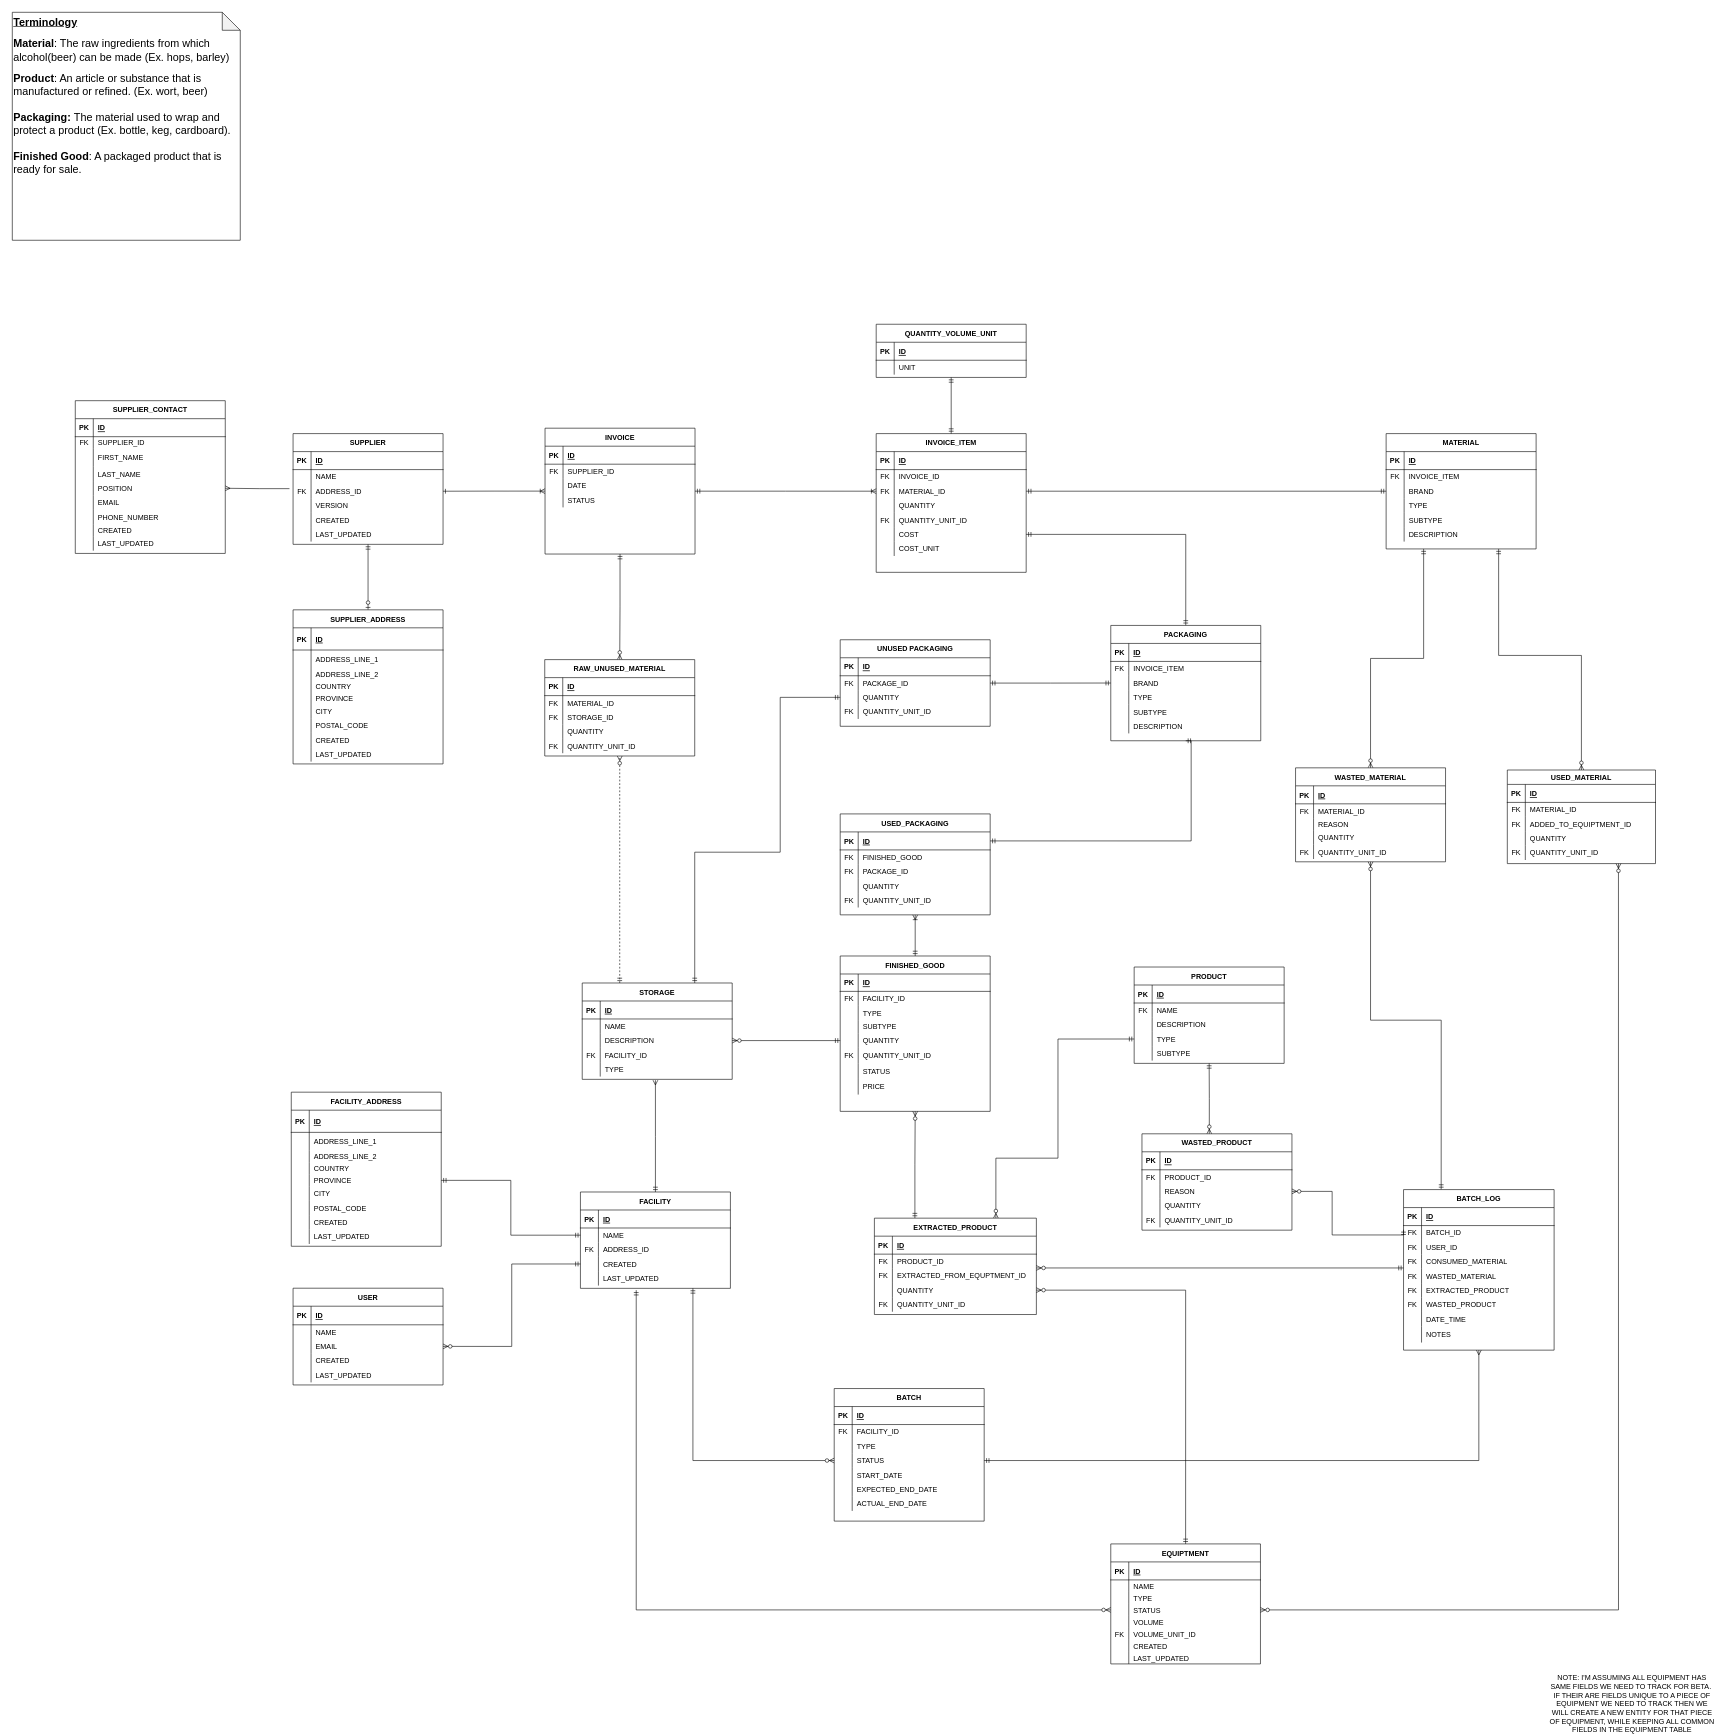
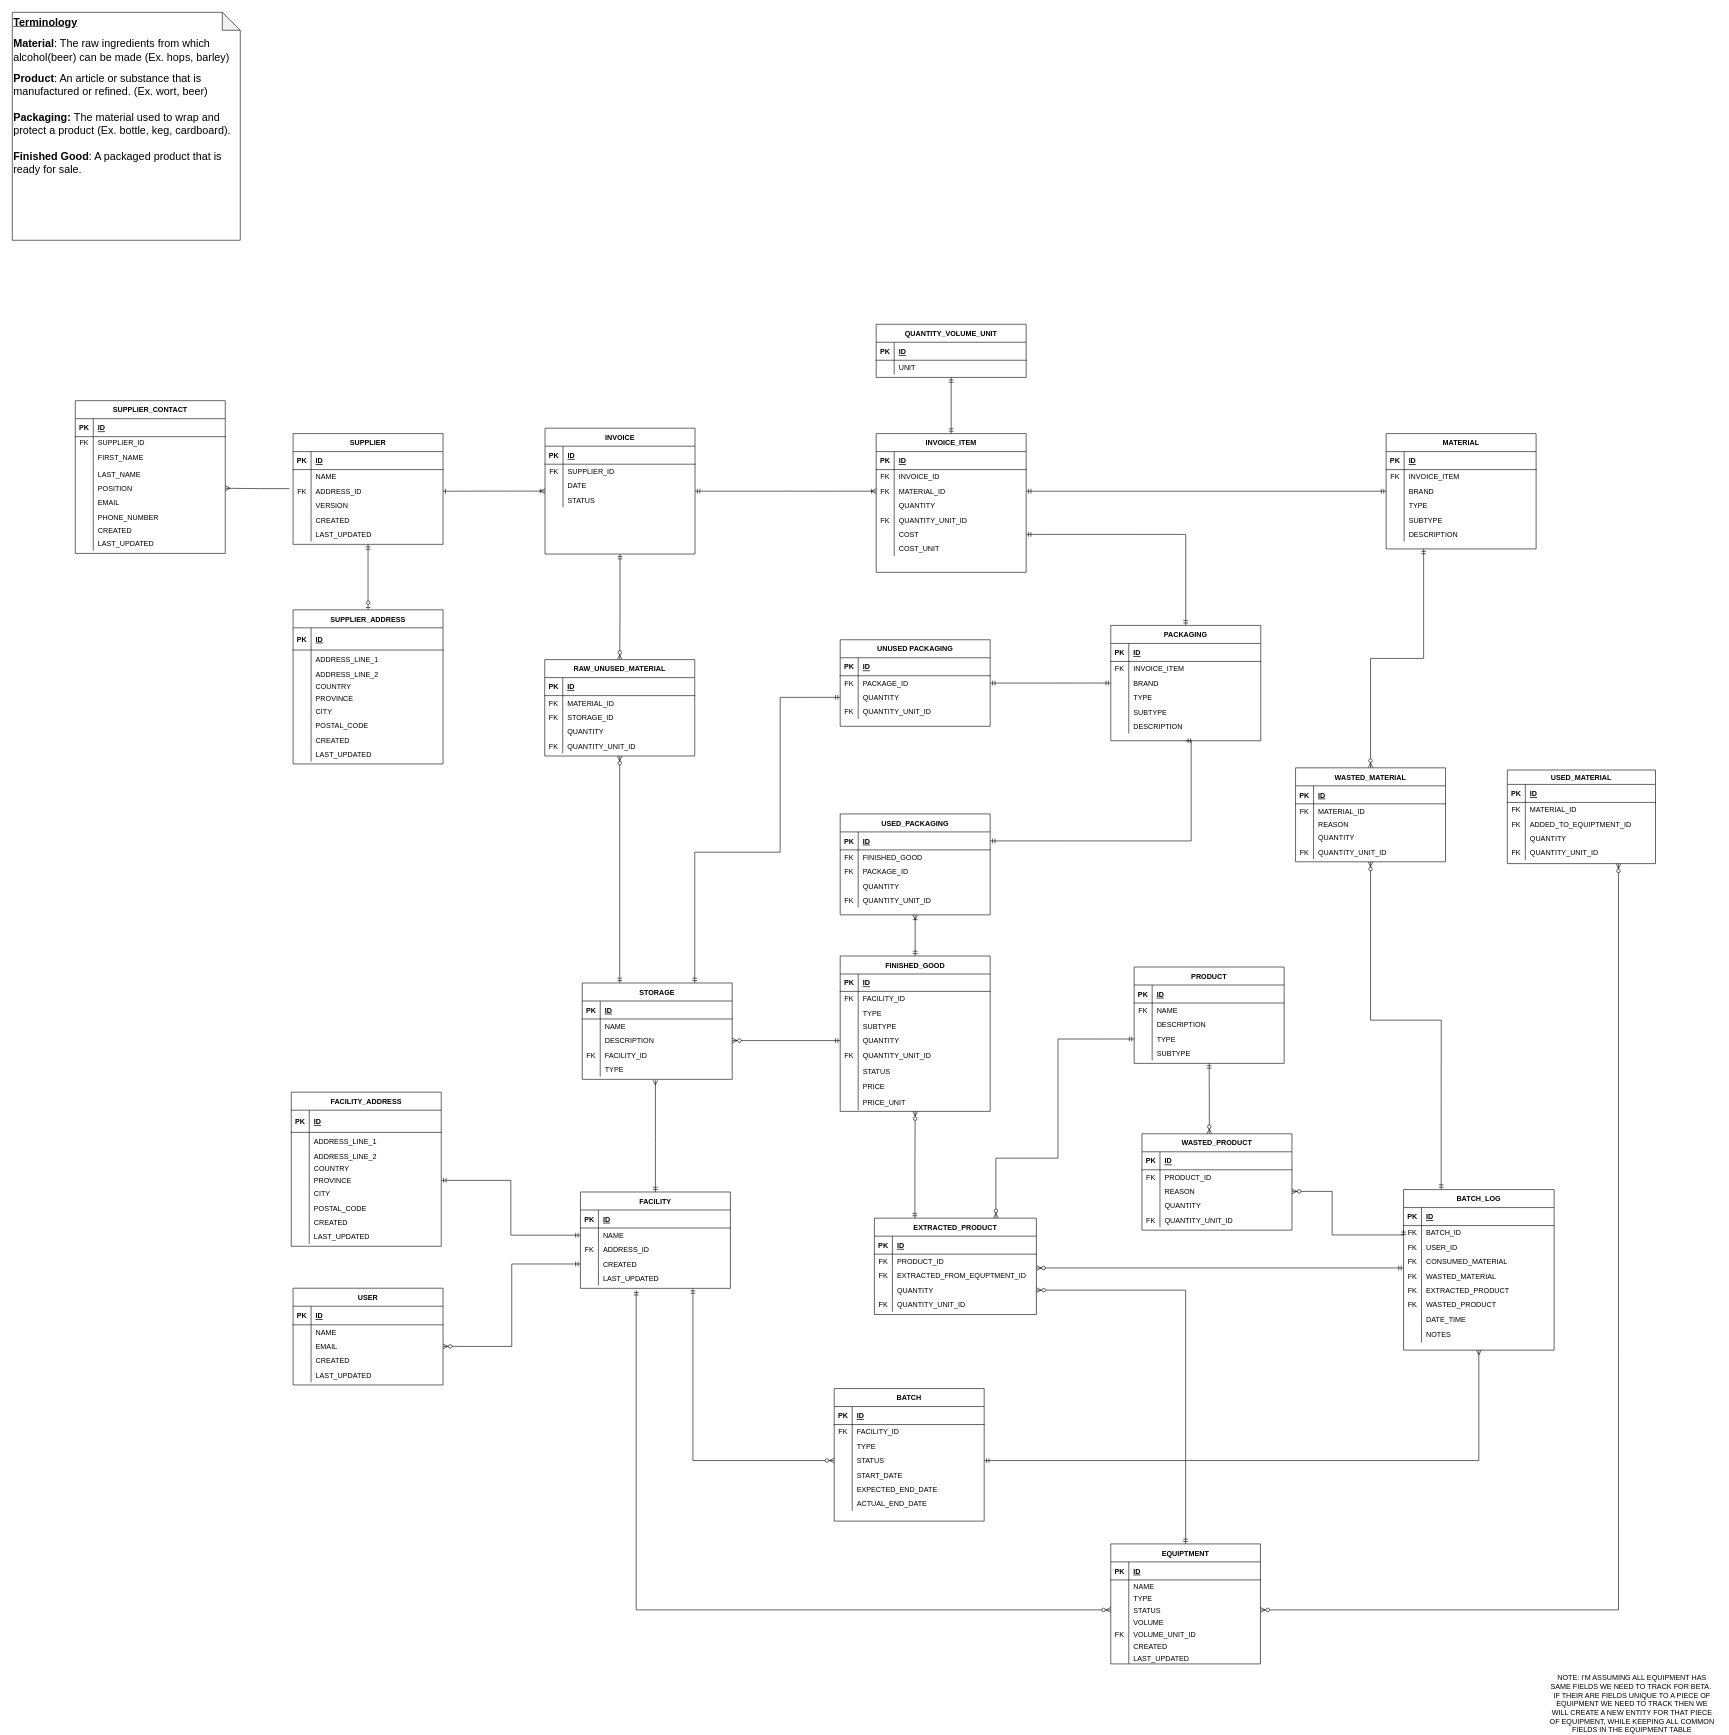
(1545, 656) -> none
(620, 870) -> (620, 870)
none -> (924, 1103)
